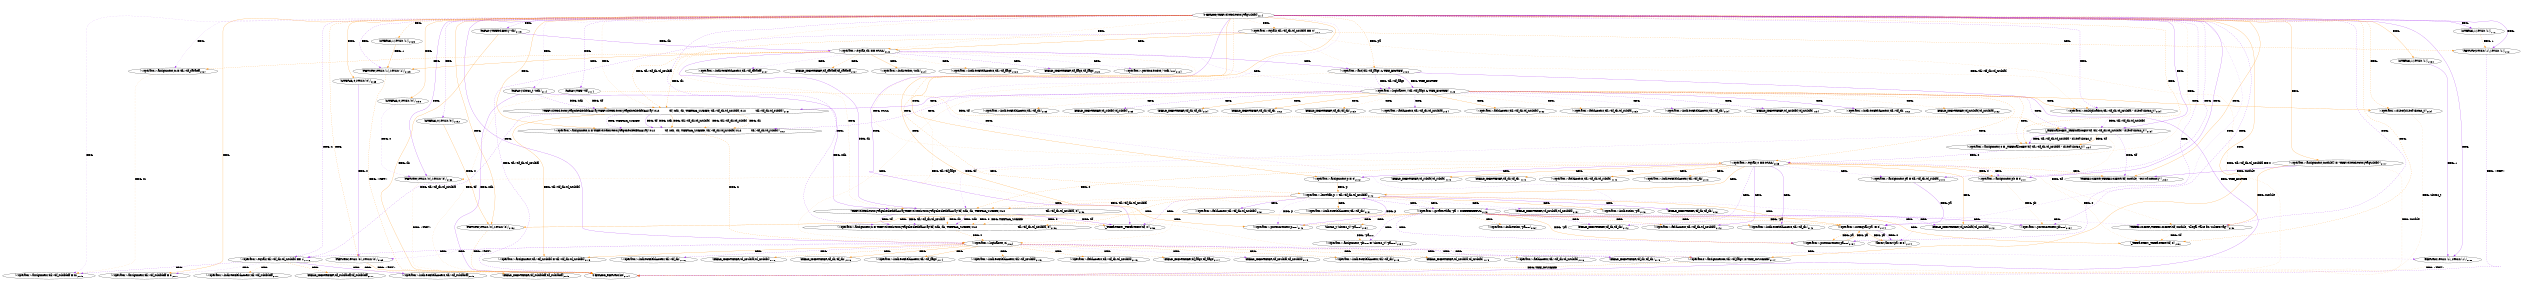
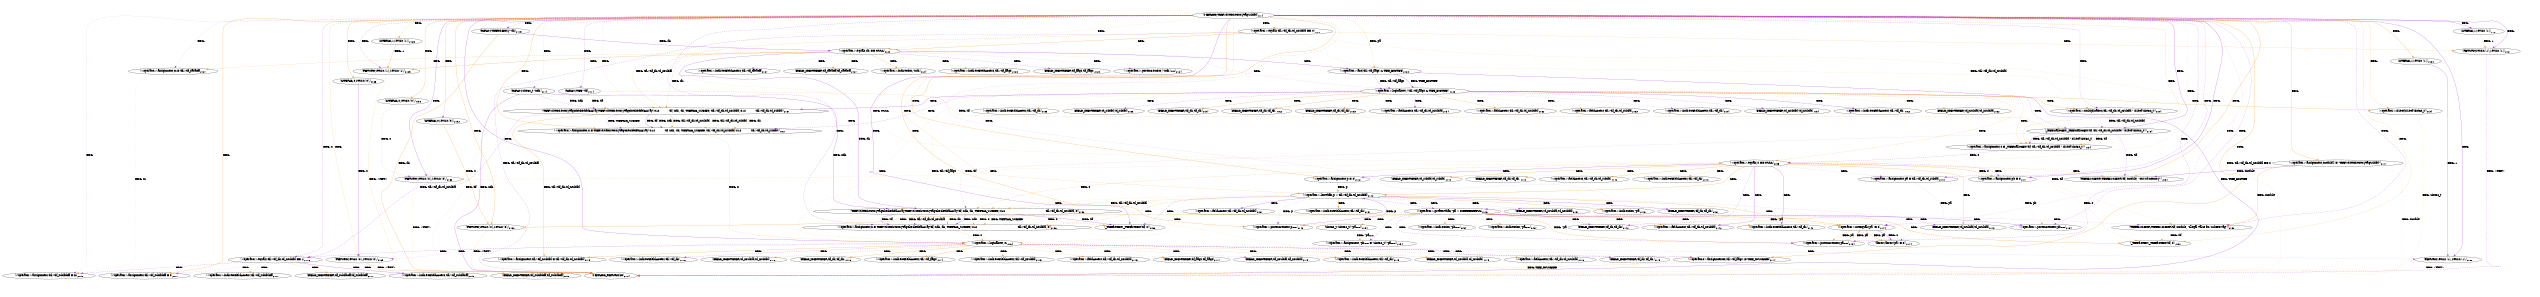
(1943, 214) -> (1943, 214)
none -> (1442, 228)
